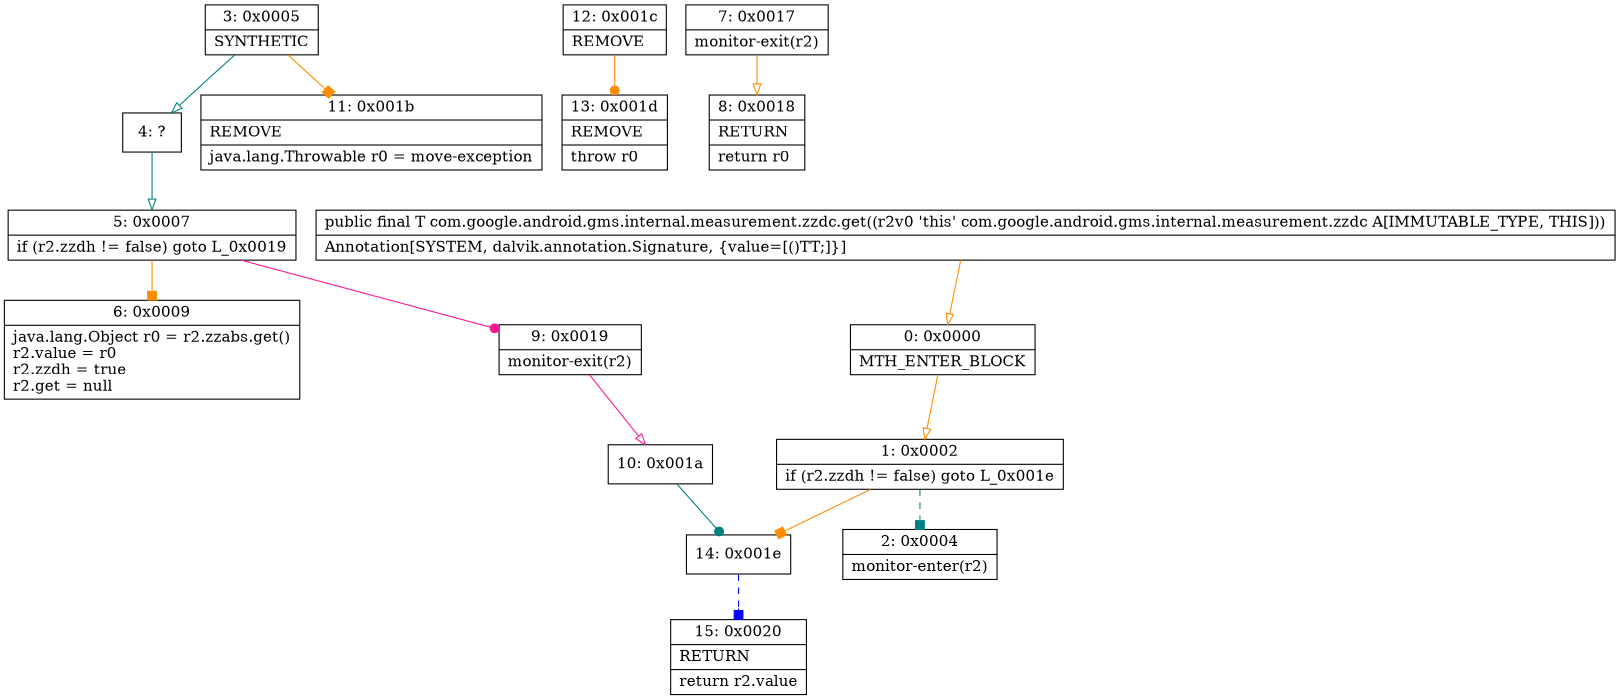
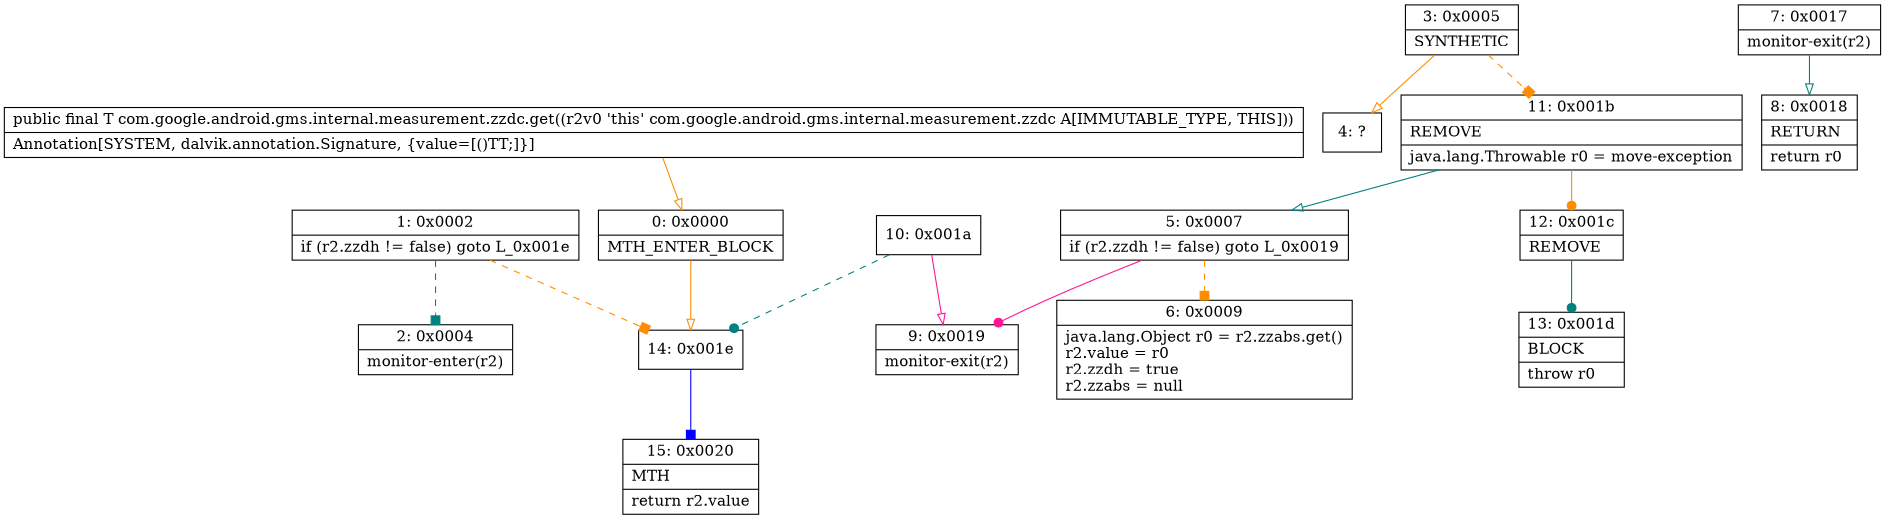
(757, 70) -> (1809, 70)
(306, 71) -> (1506, 71)
(615, 71) -> (1572, 282)
(207, 80) -> (1407, 80)
(607, 132) -> (1556, 349)
(152, 176) -> (1371, 189)
none -> (1572, 186)
(152, 275) -> (1204, 275)
(63, 386) -> (1125, 386)
(932, 402) -> (691, 290)
(614, 406) -> (937, 284)
(697, 506) -> (814, 291)
(829, 510) -> (564, 293)
(739, 591) -> (691, 399)
(715, 657) -> (651, 476)
